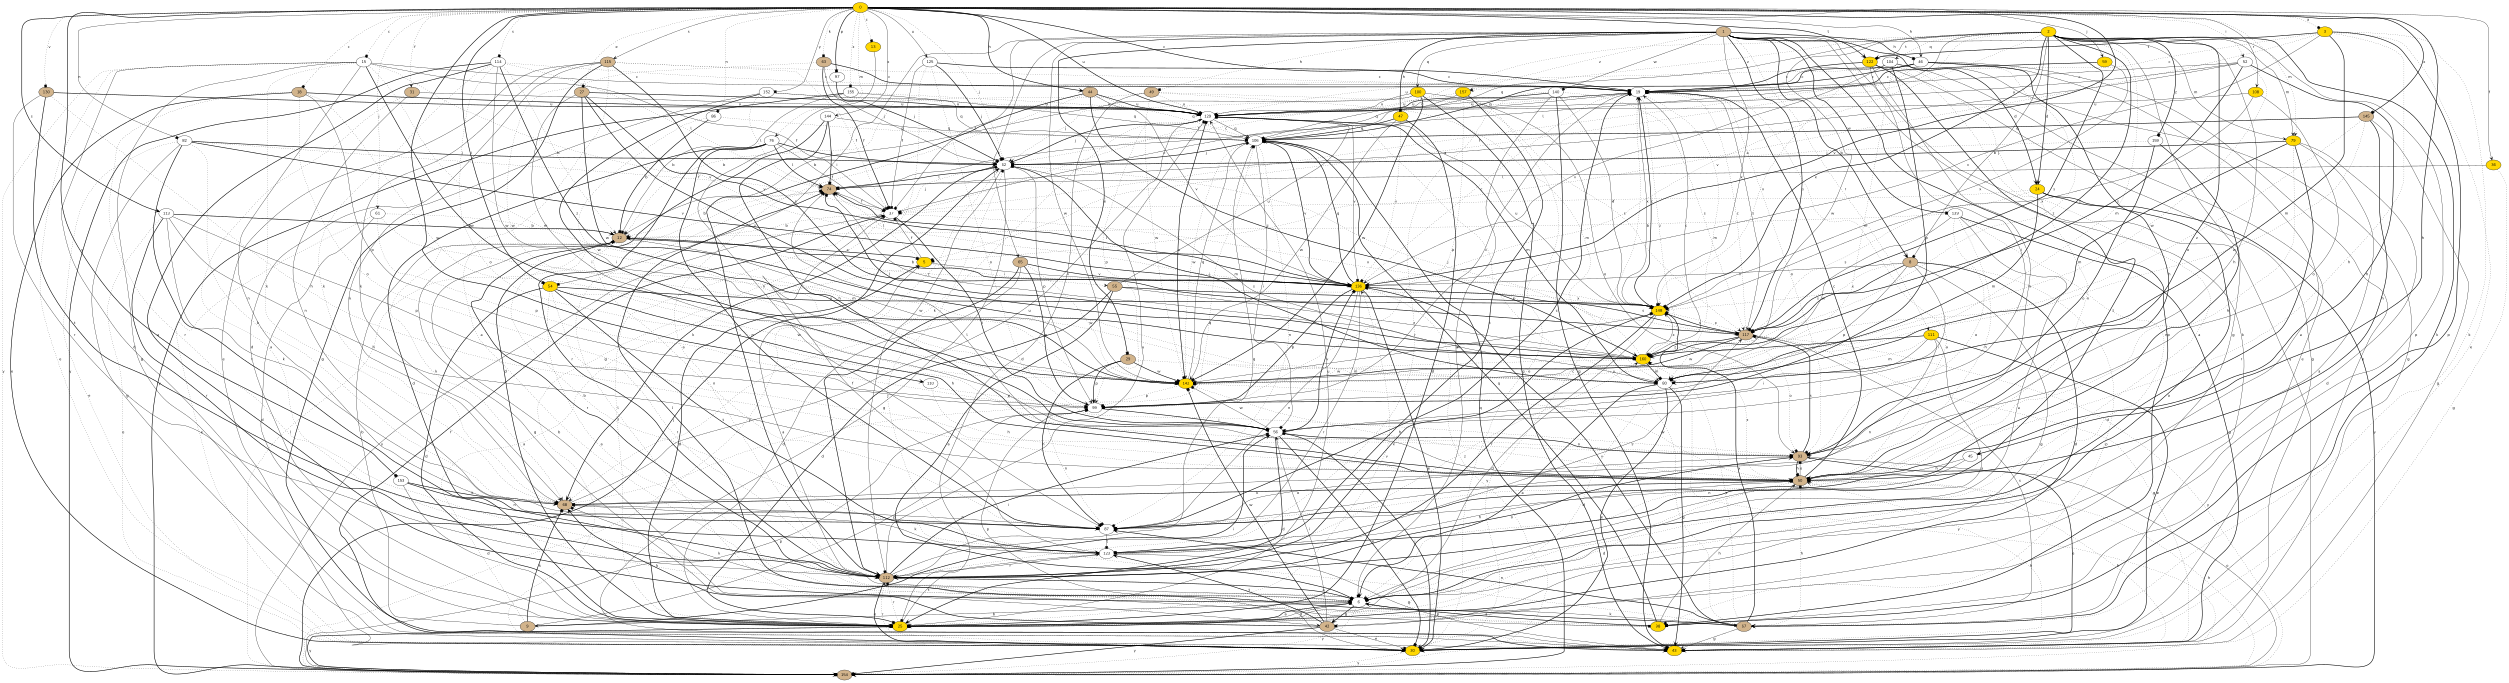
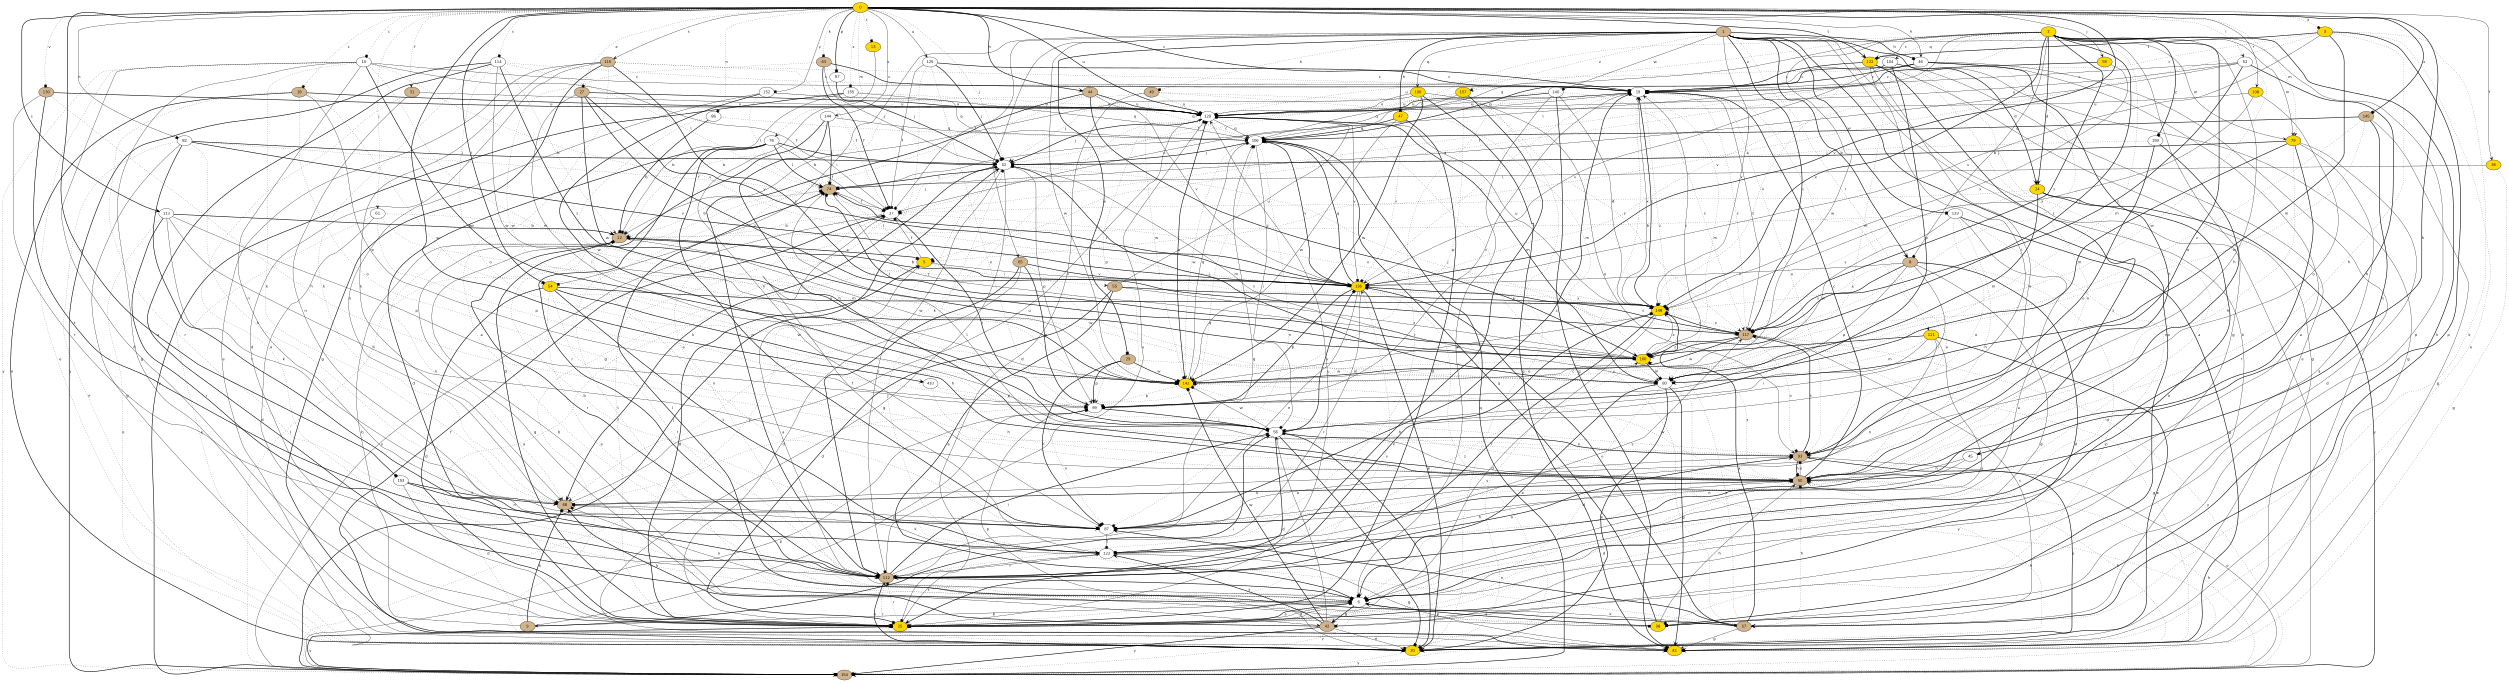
(930, 384) -> (930, 384)
